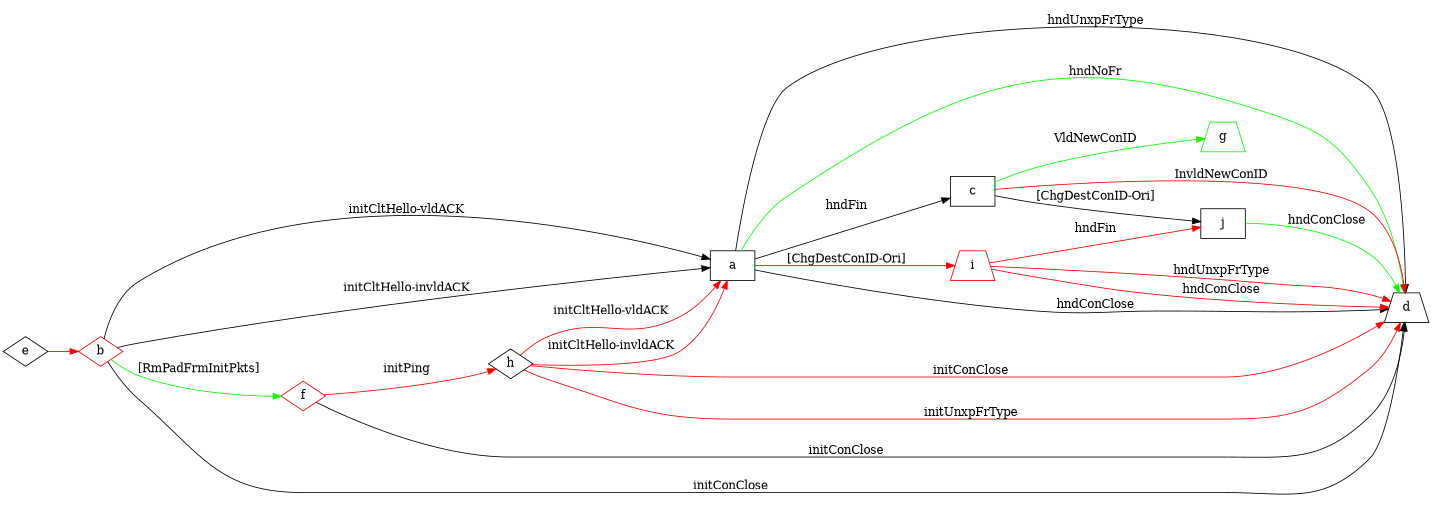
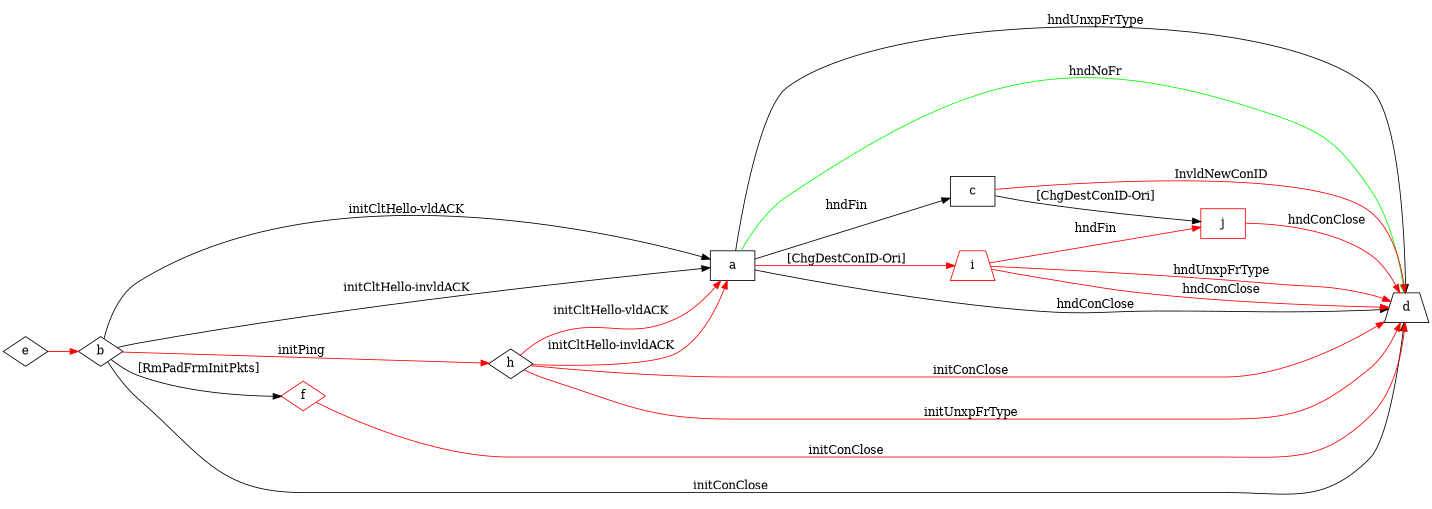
(1223, 137) -> none
(1223, 224) -> (1223, 224)
(1329, 236) -> (1329, 236)
(101, 351) -> (101, 351)
(406, 387) -> (301, 357)
(189, 389) -> (189, 389)
(891, 457) -> (891, 457)
